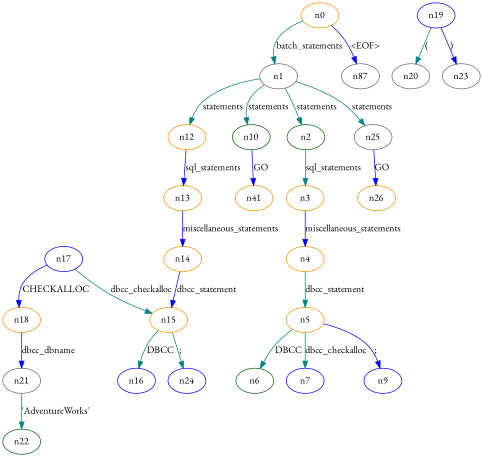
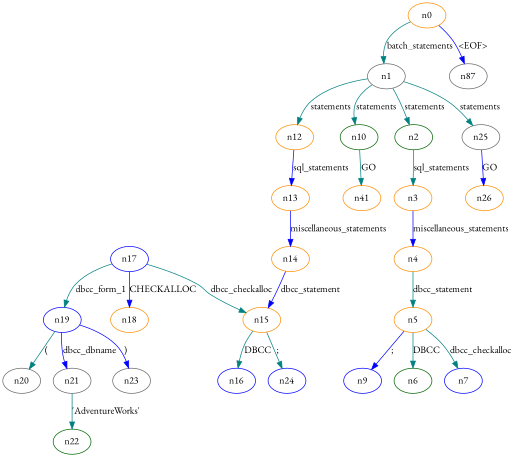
(253, 164) -> (360, 164)
none -> (84, 277)
(22, 347) -> (62, 347)
